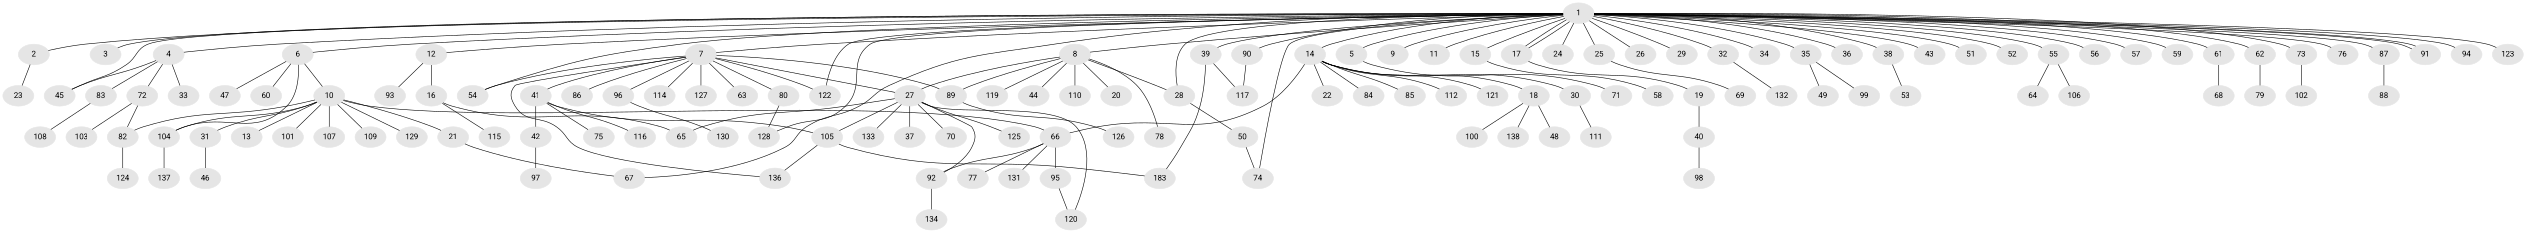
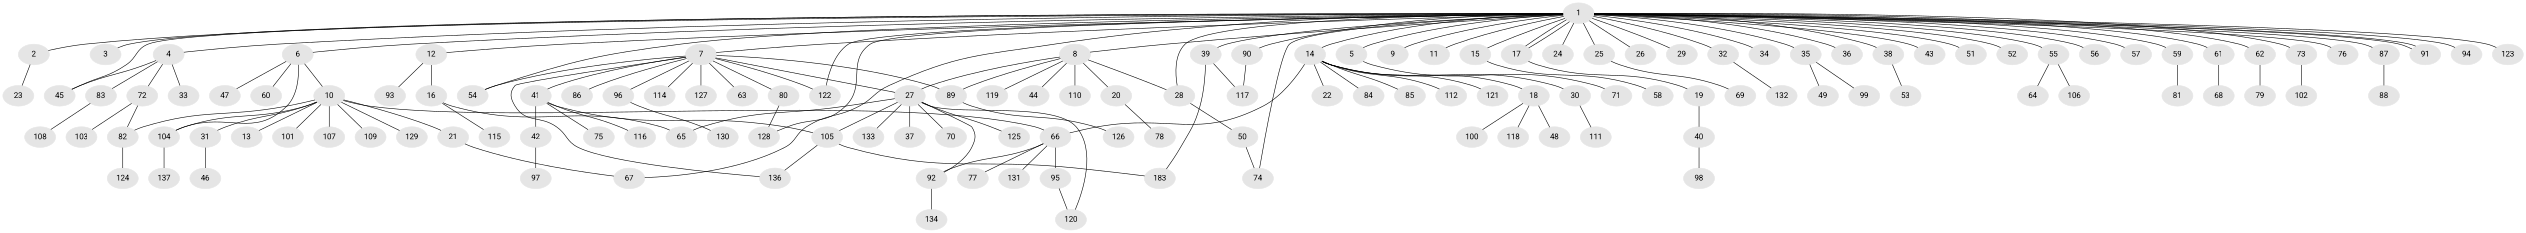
(1134, 83) -> (1138, 116)
none -> (2177, 96)
(1513, 137) -> (1513, 137)
